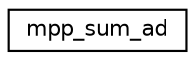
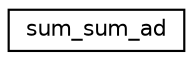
(98, 30) -> (96, 30)
